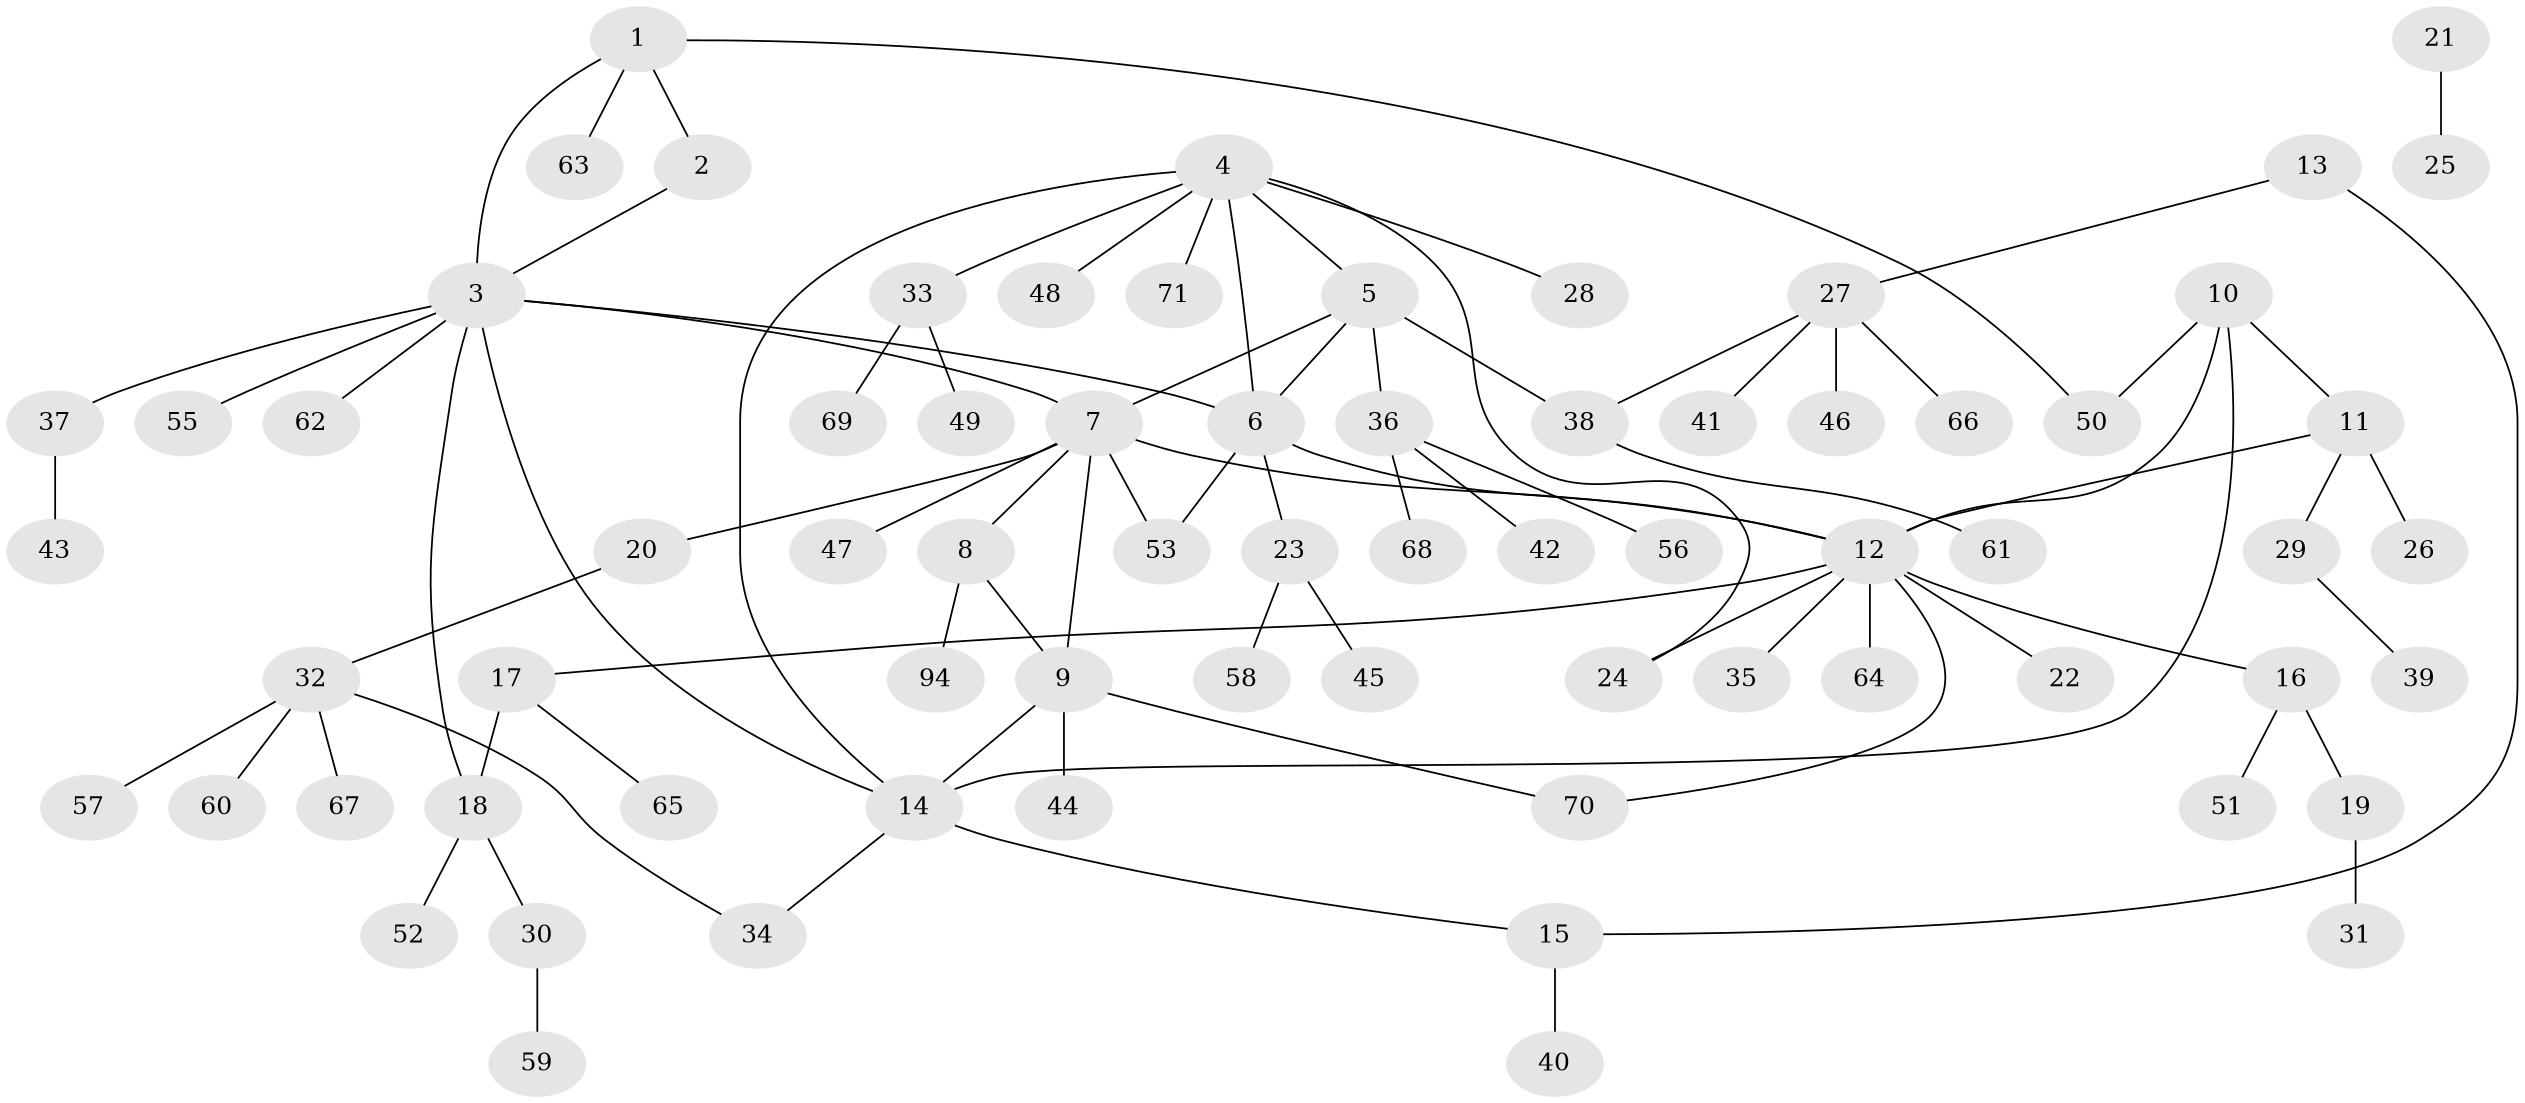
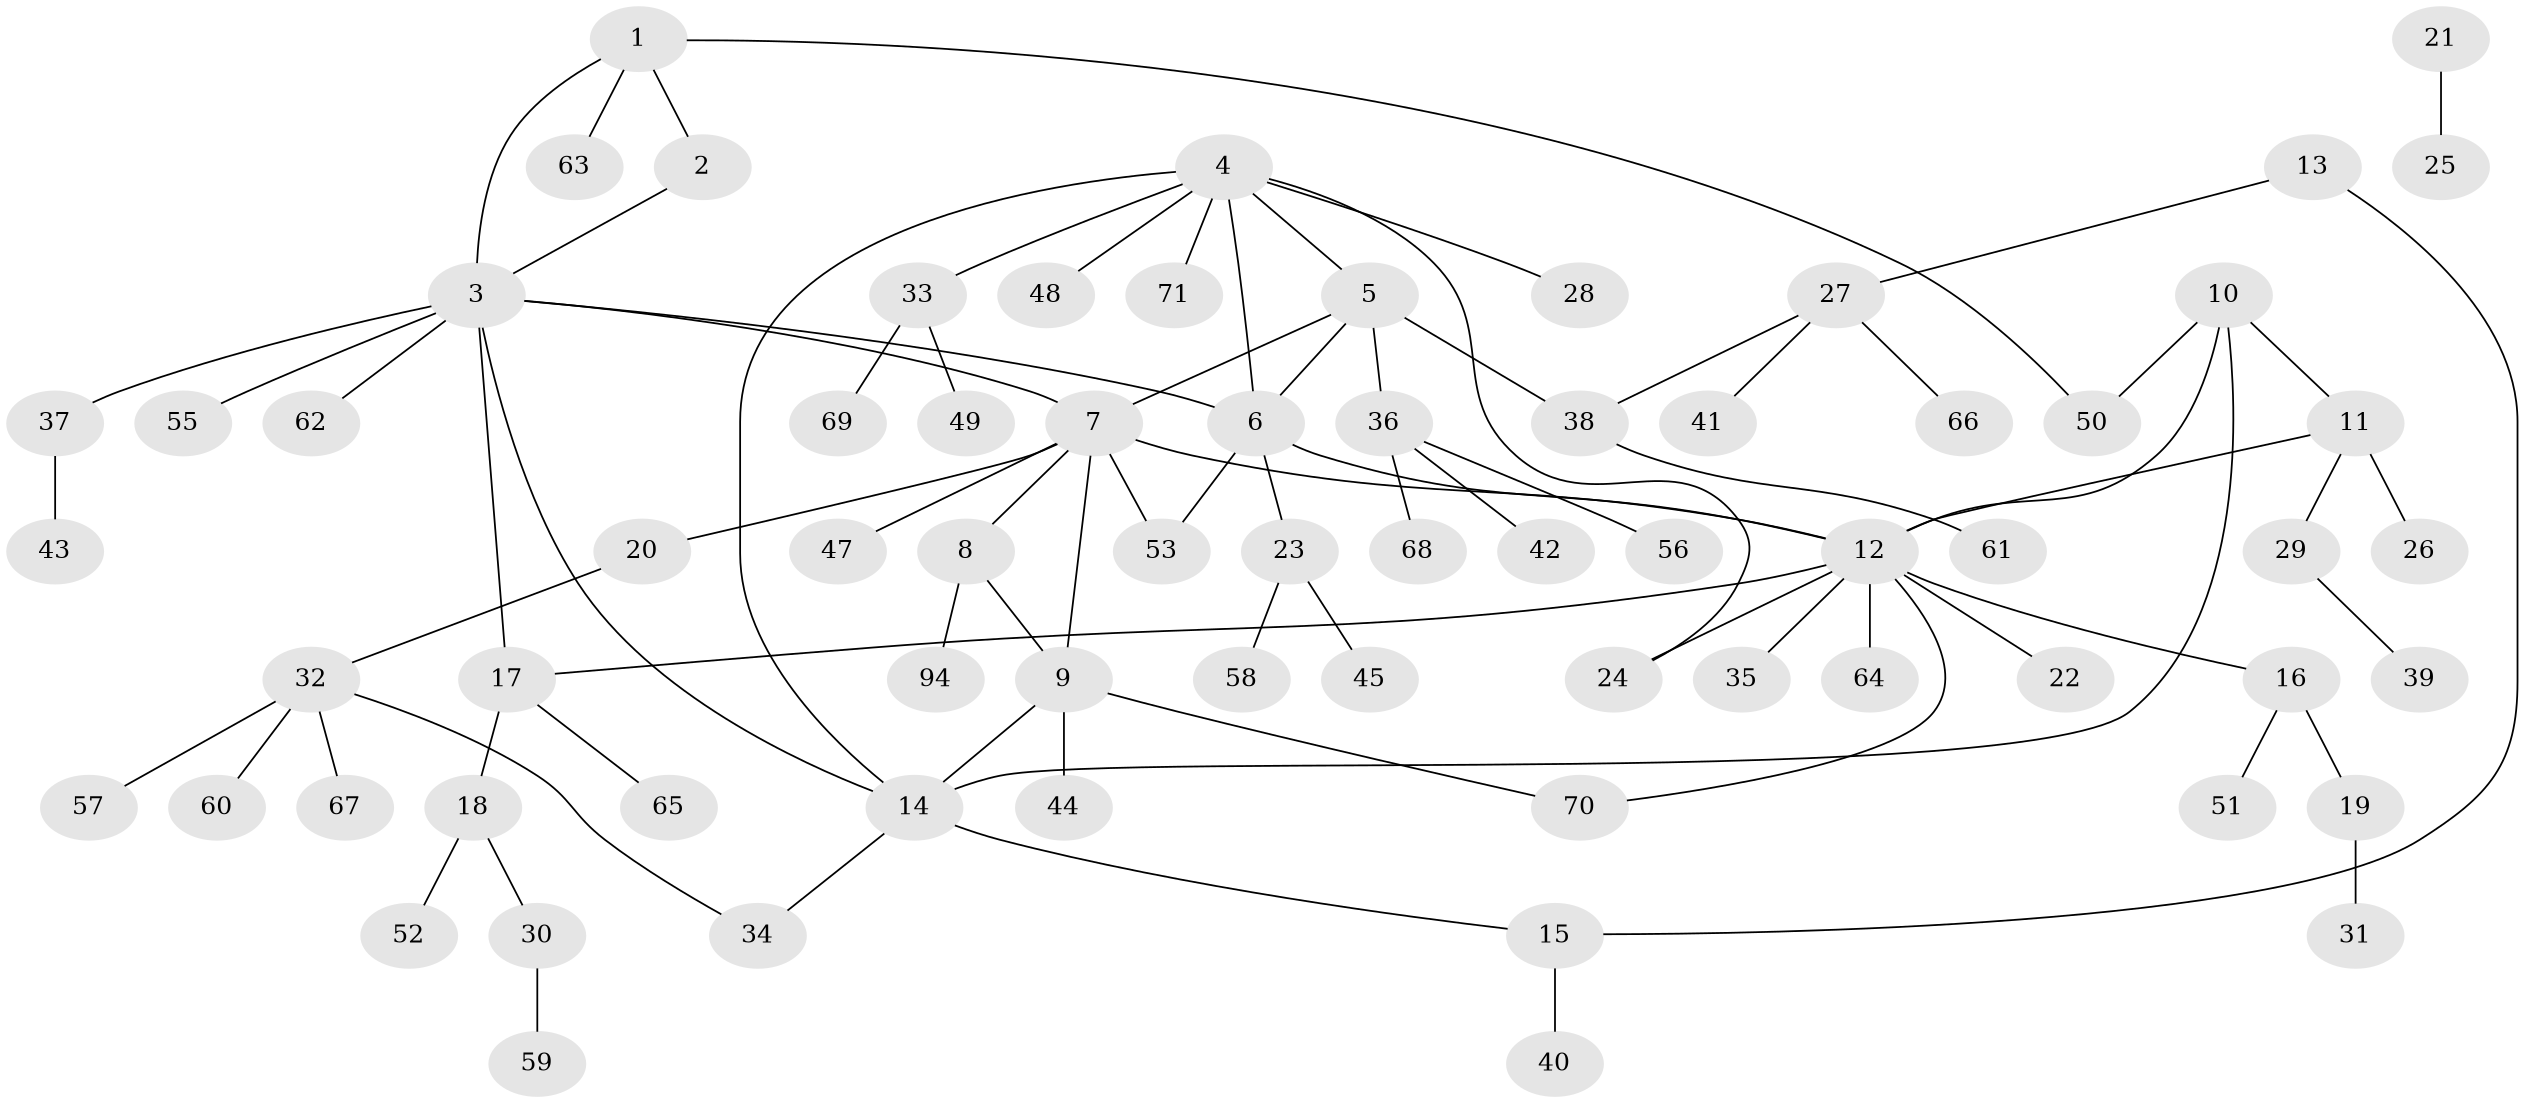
(1836, 423) -> none
(431, 552) -> (492, 487)
